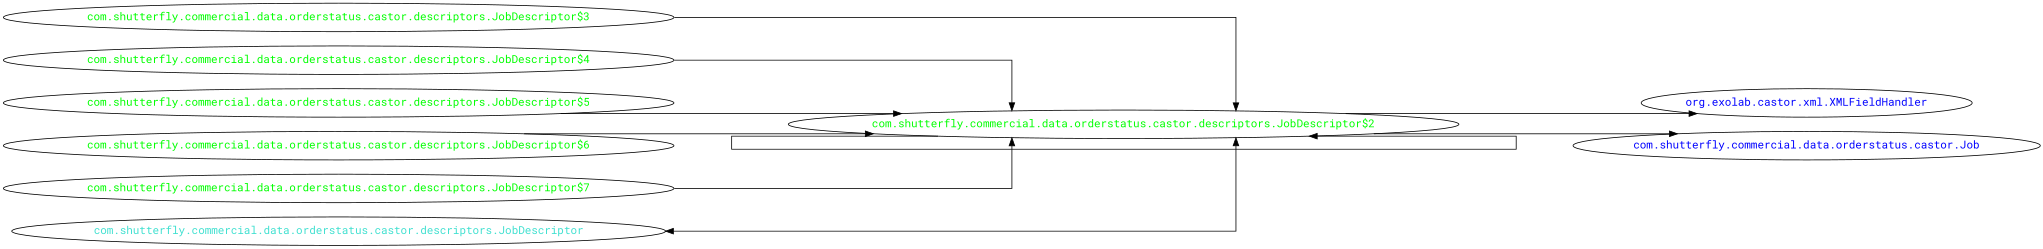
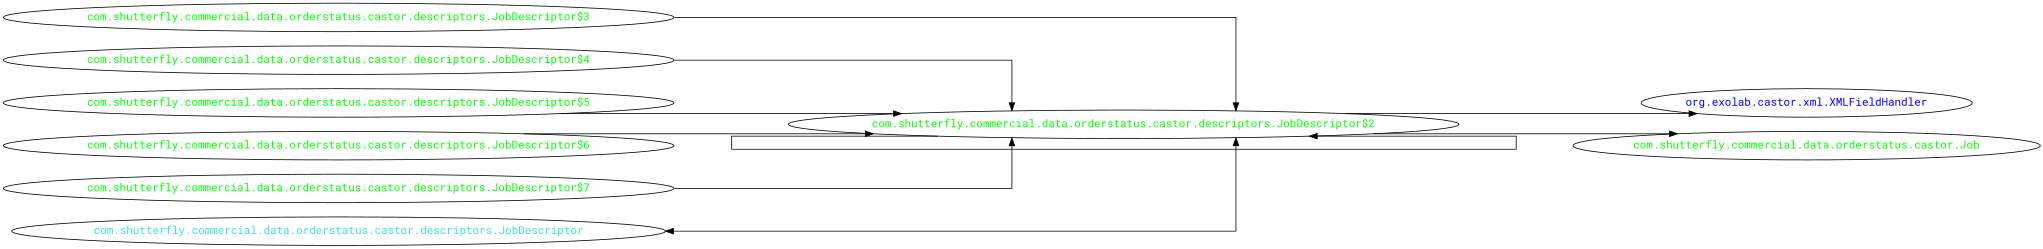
(1807, 146) -> (1807, 146)
